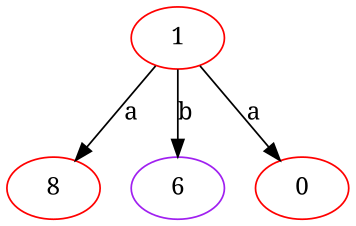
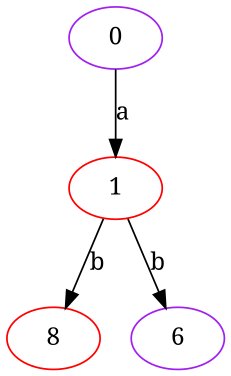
(234, 106) -> (116, 104)
(132, 113) -> (98, 263)
(302, 188) -> (116, 38)
